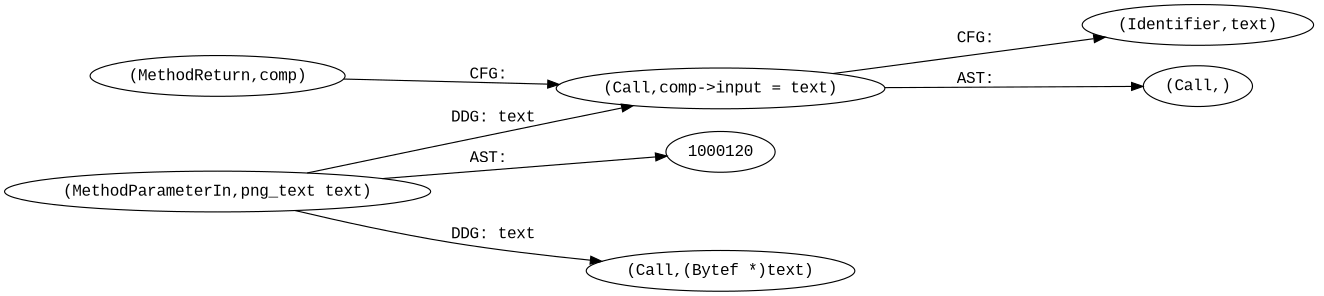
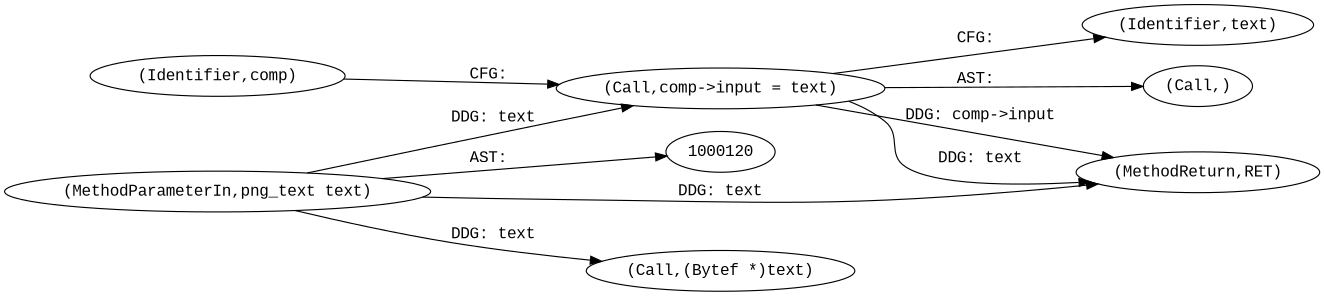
(218, 76) -> (218, 76)
none -> (1198, 172)
